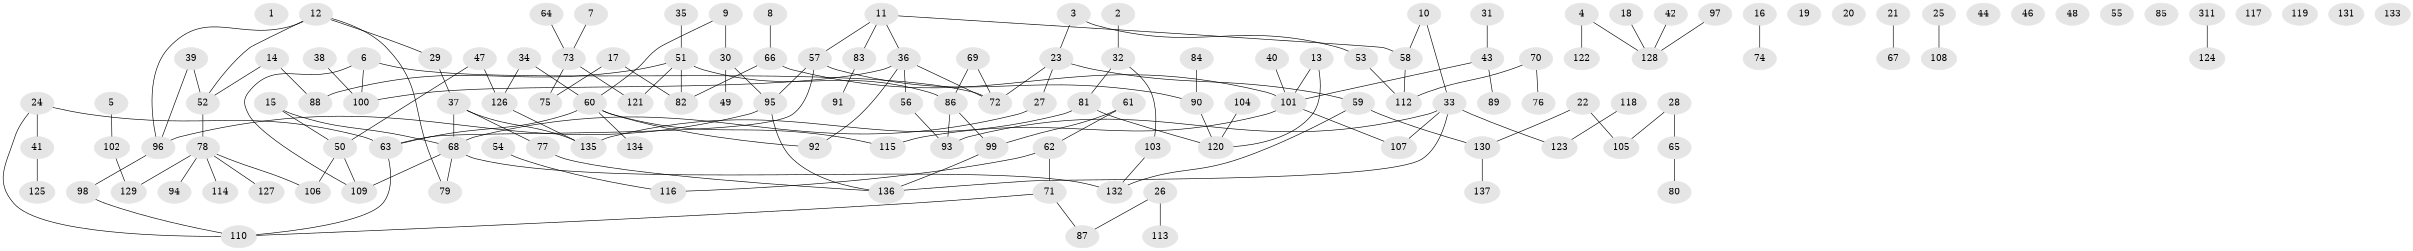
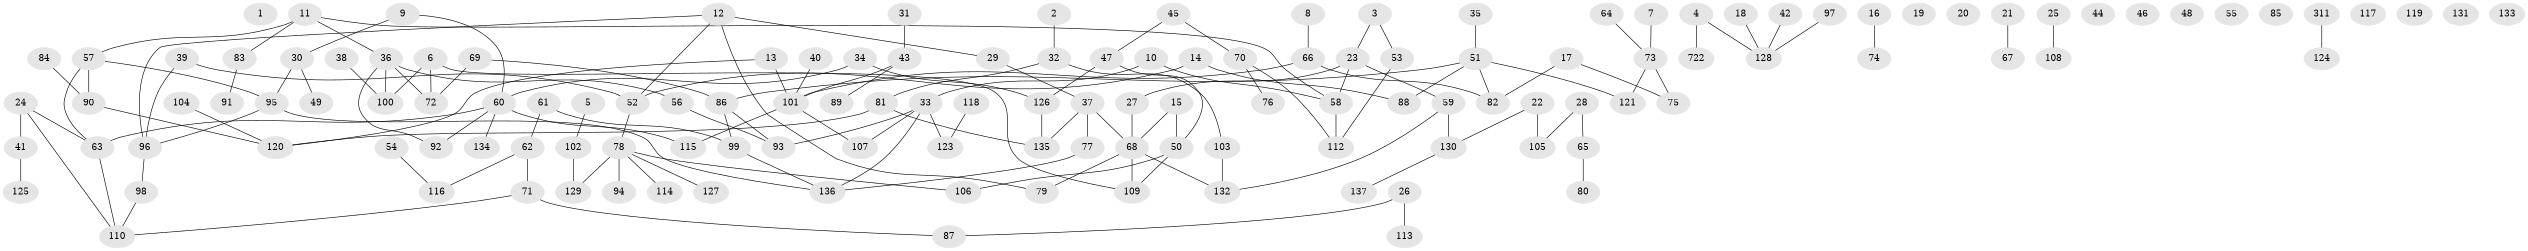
none -> (1173, 14)
(1582, 59) -> (1696, 59)
(1032, 77) -> (1344, 81)
